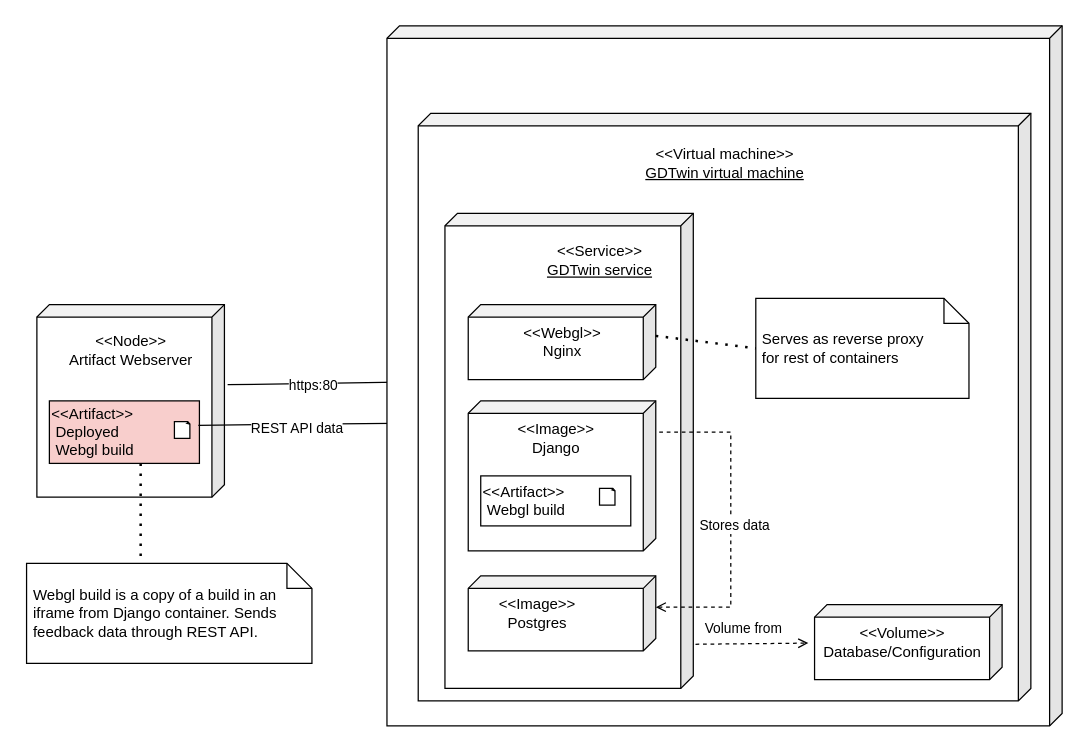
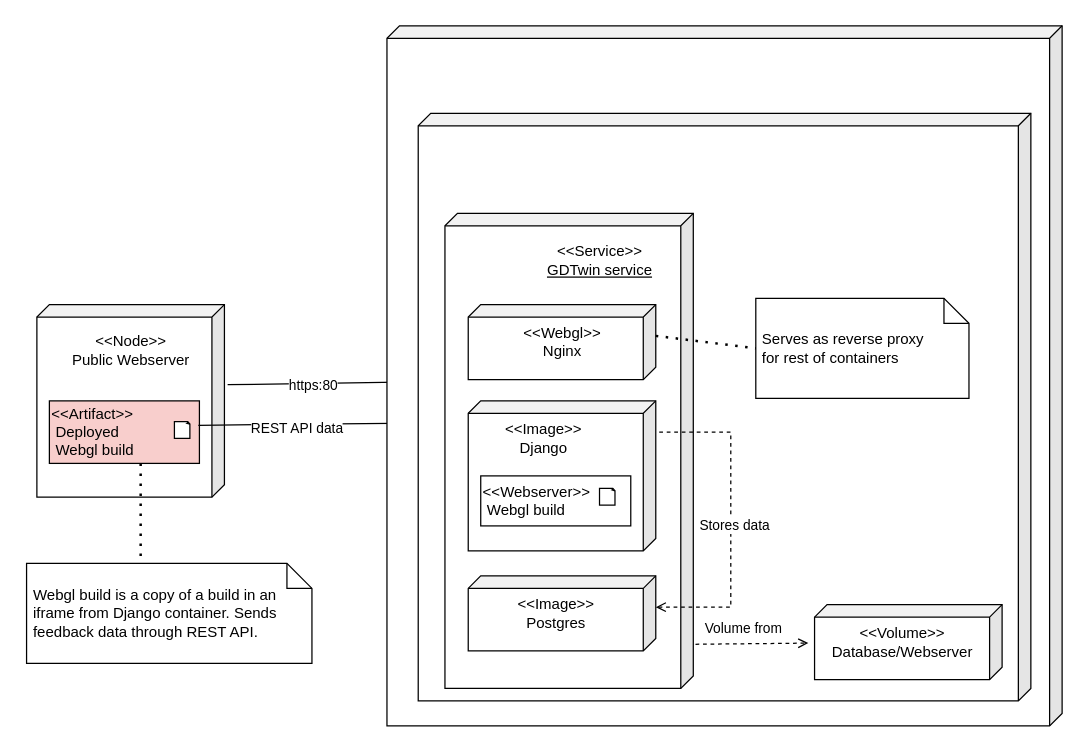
(724, 163) -> none
(131, 351) -> (131, 351)
(556, 438) -> (543, 438)
(532, 501) -> (538, 501)
(537, 613) -> (556, 613)
(903, 642) -> (903, 642)
